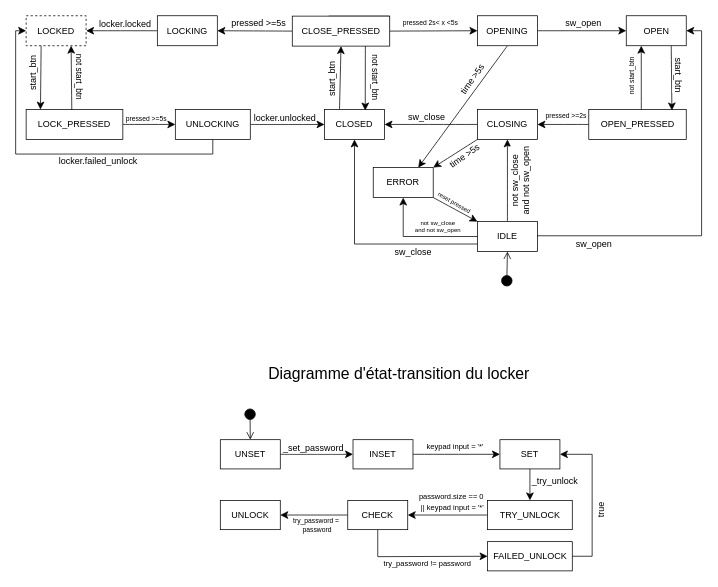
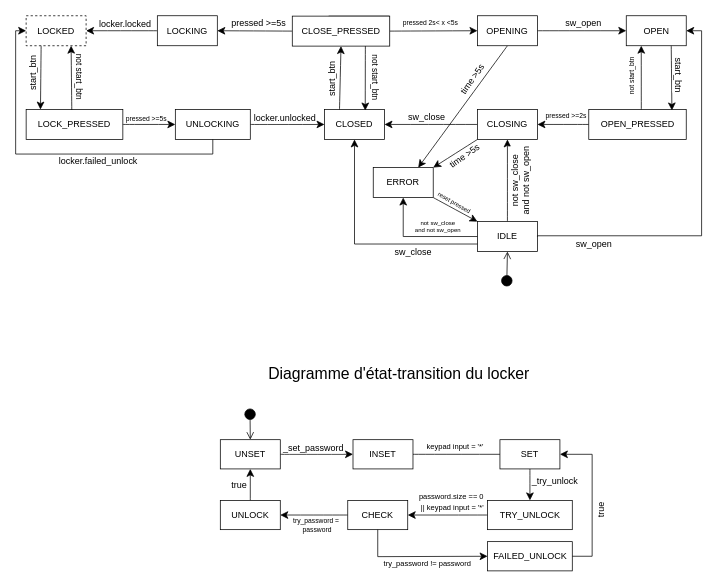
(492, 455) -> (495, 455)
none -> (250, 488)
